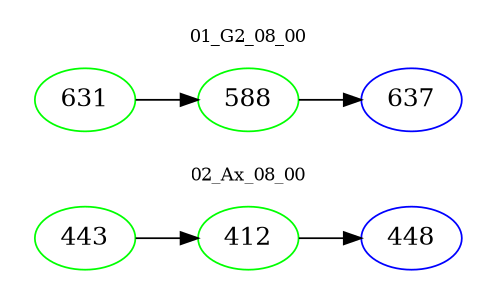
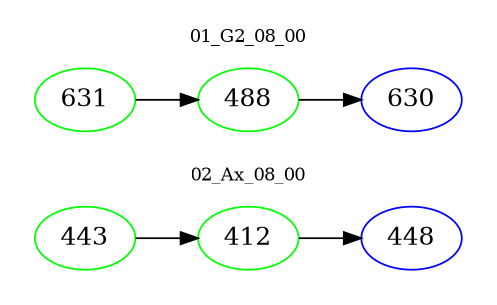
(248, 100) -> (248, 100)
(412, 100) -> (412, 100)
